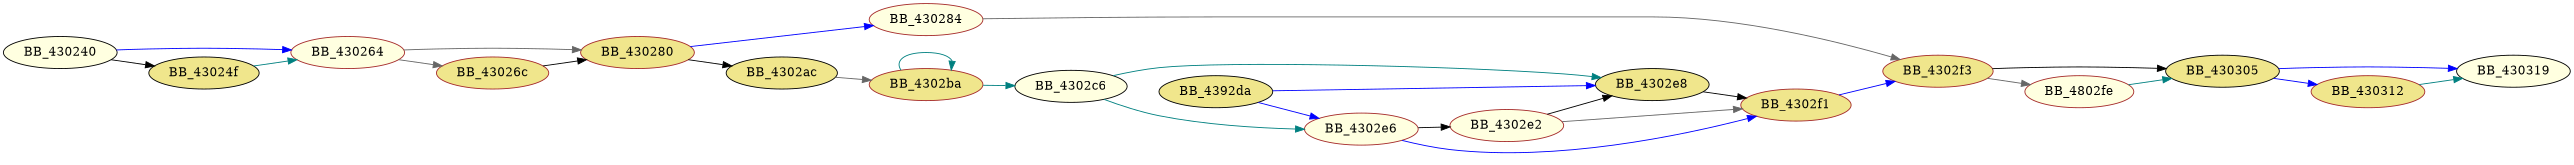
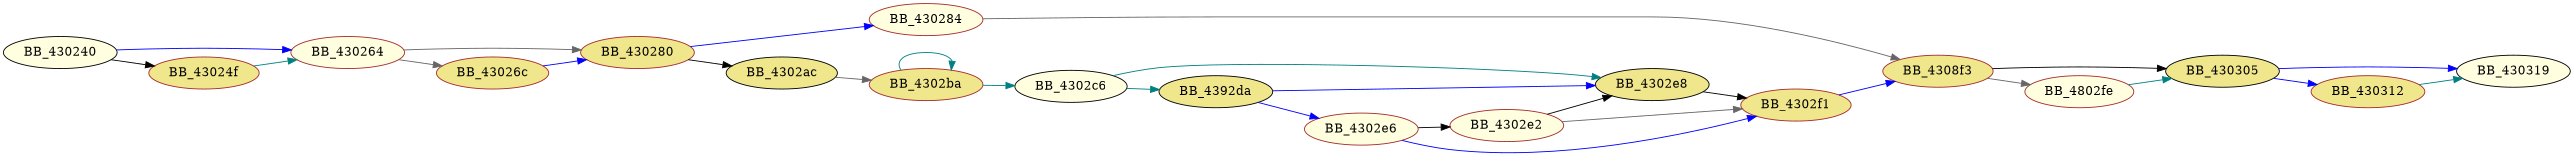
(560, 63) -> (560, 63)
(1938, 71) -> (1938, 71)
(204, 73) -> (204, 73)
(1198, 122) -> (1139, 89)
